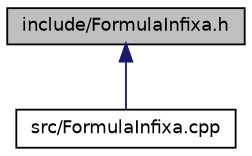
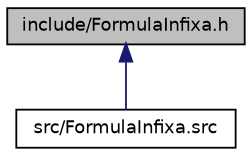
(126, 129) -> (126, 129)
